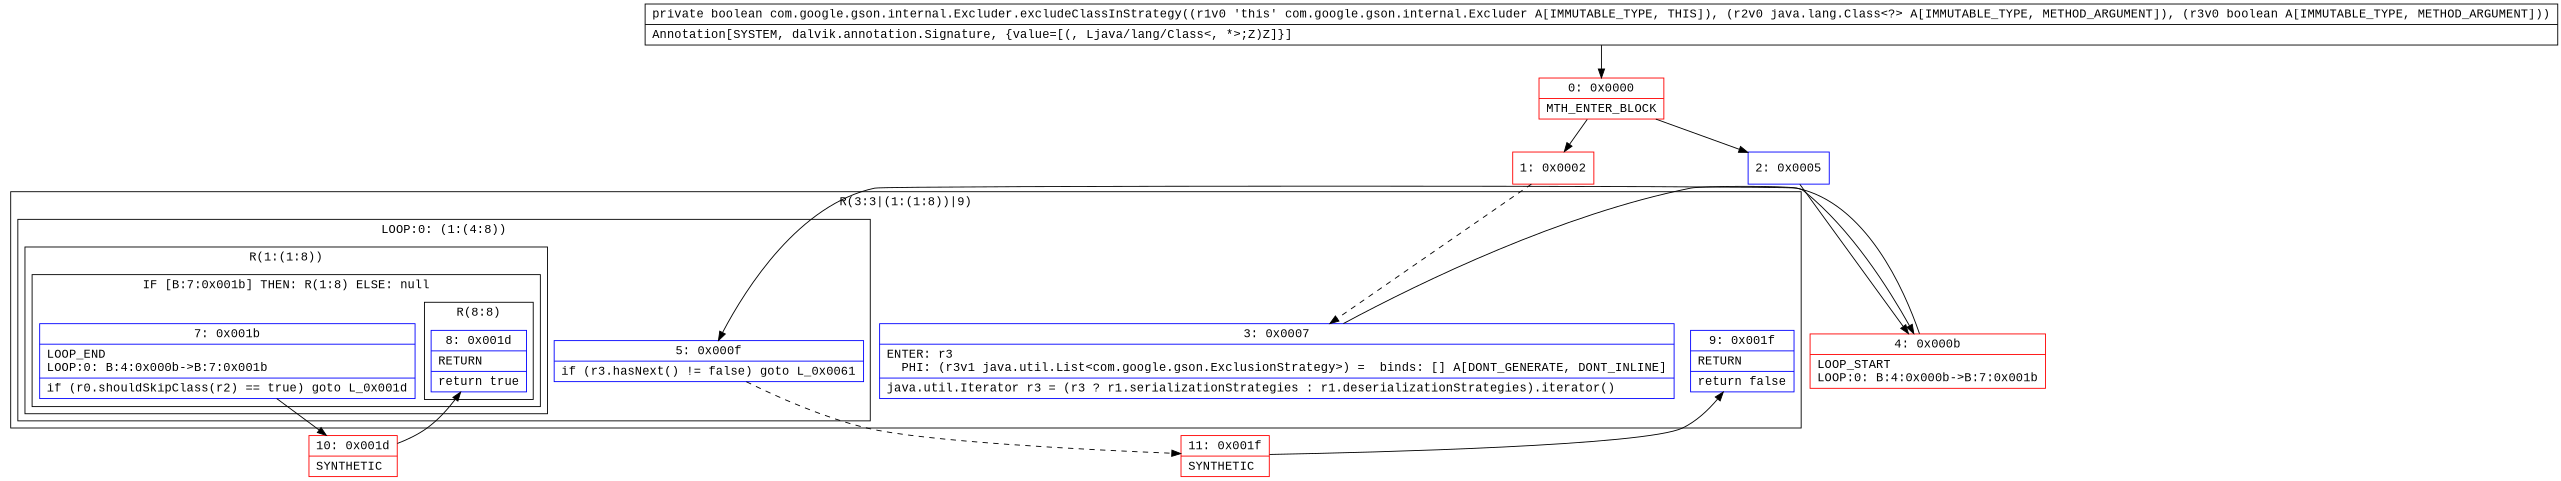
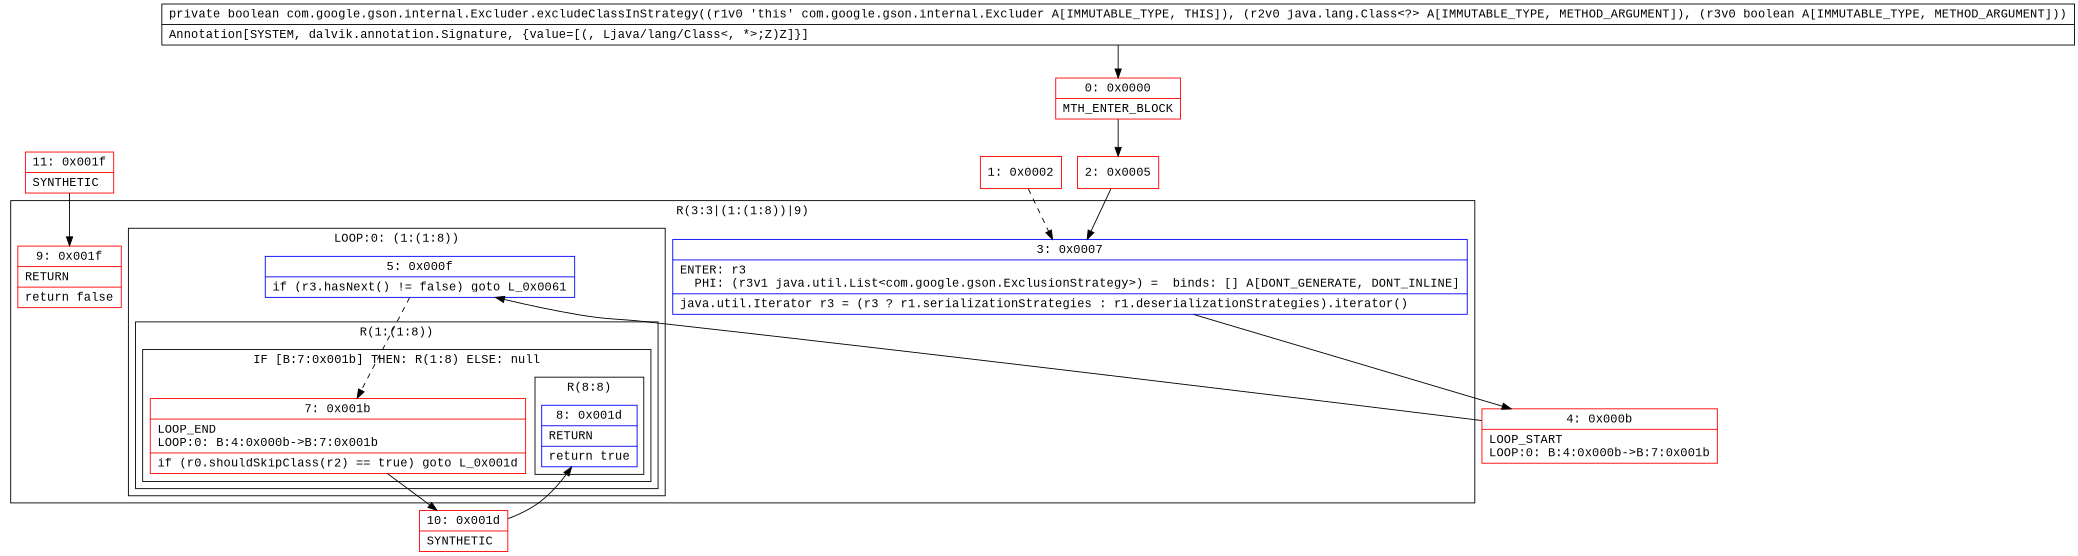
(1578, 132) -> none
(1789, 168) -> (1118, 173)
(444, 230) -> (397, 239)
(1852, 255) -> (1101, 210)
(227, 361) -> (338, 436)
(1742, 361) -> (70, 277)
(954, 440) -> (385, 344)
